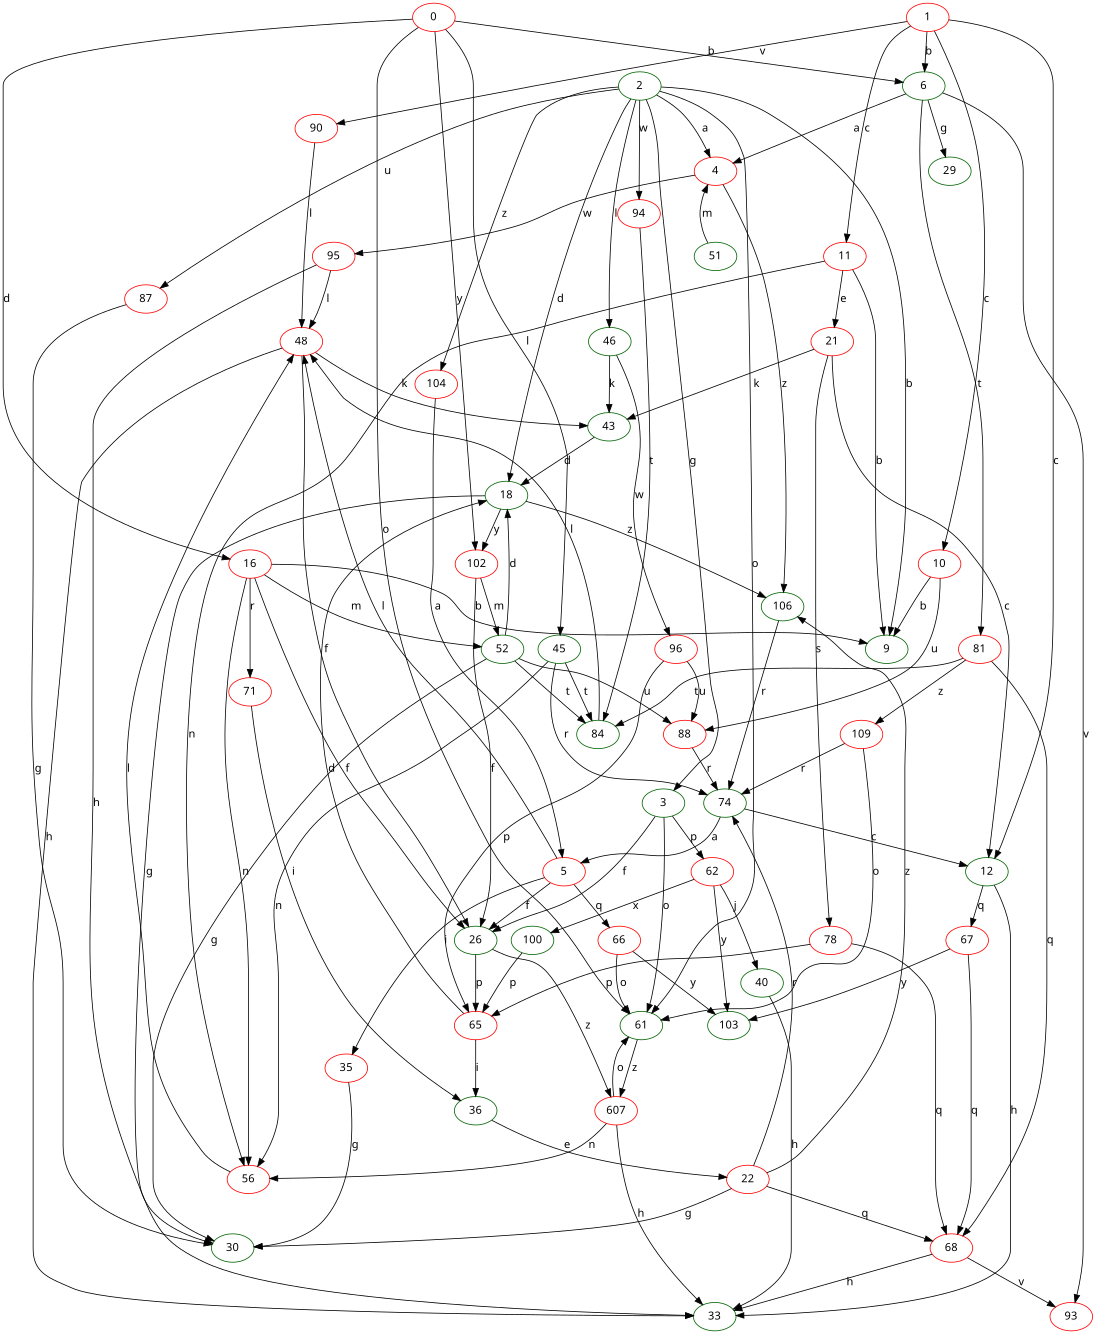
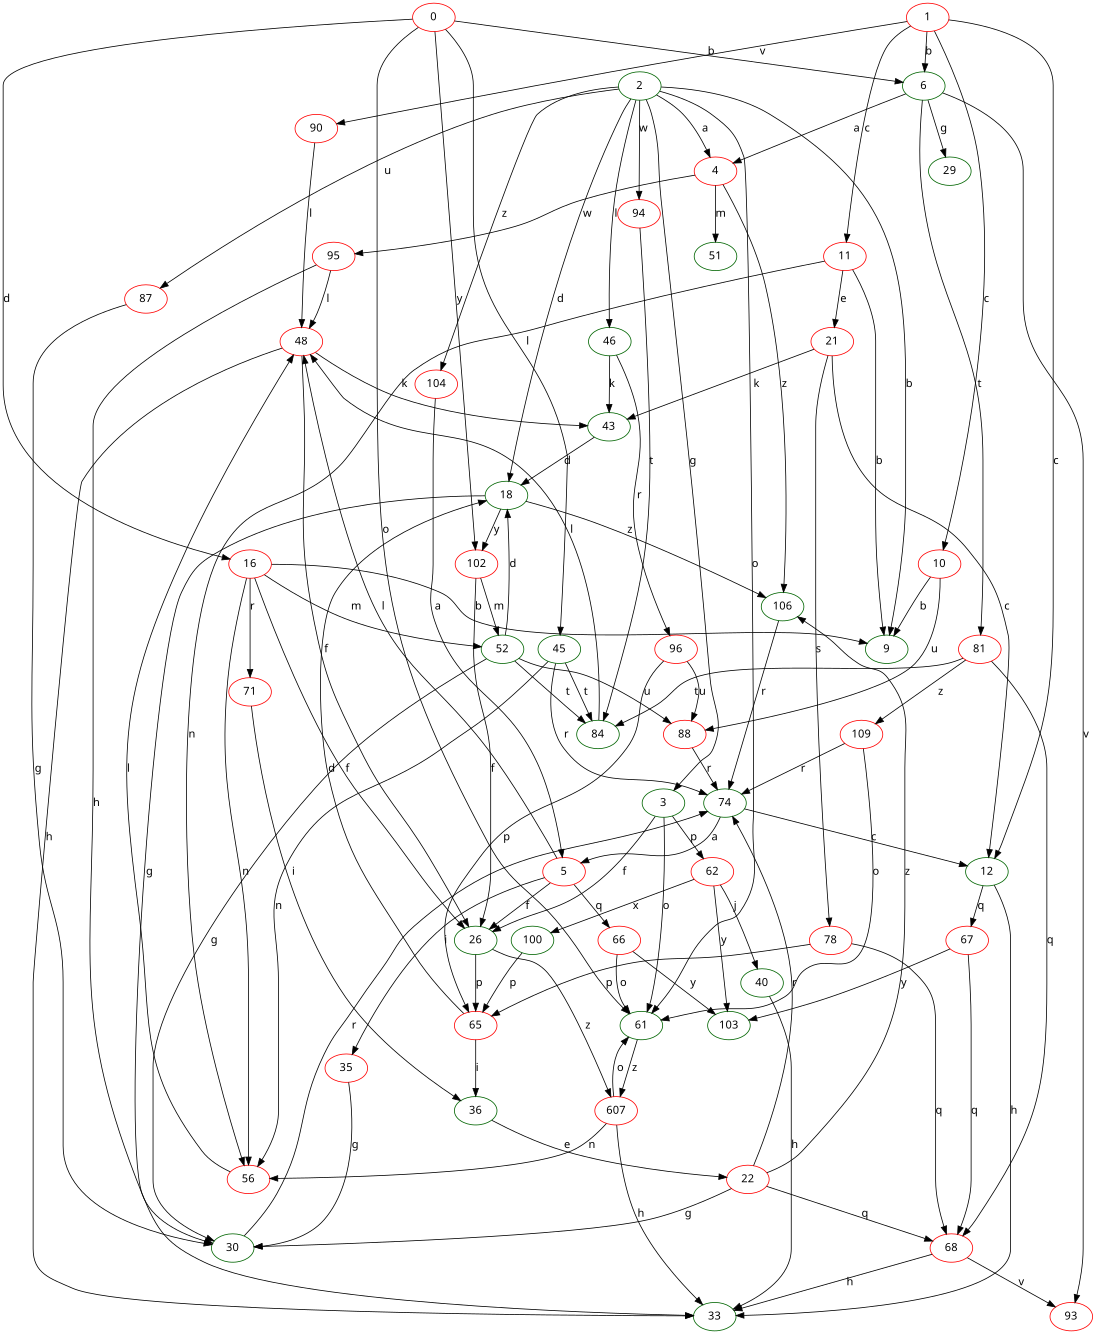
(700, 218) -> (716, 210)
(640, 495) -> (640, 495)
none -> (398, 944)
